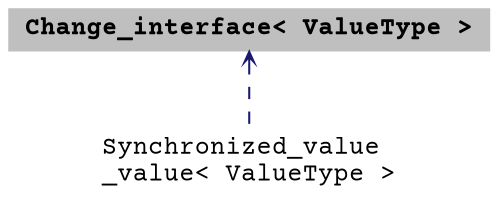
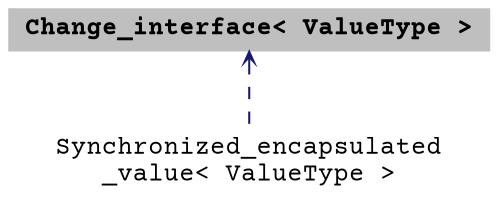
(249, 161) -> (249, 161)
